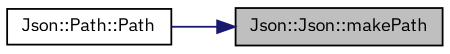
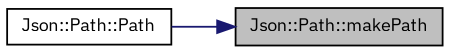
(339, 27) -> (339, 27)
